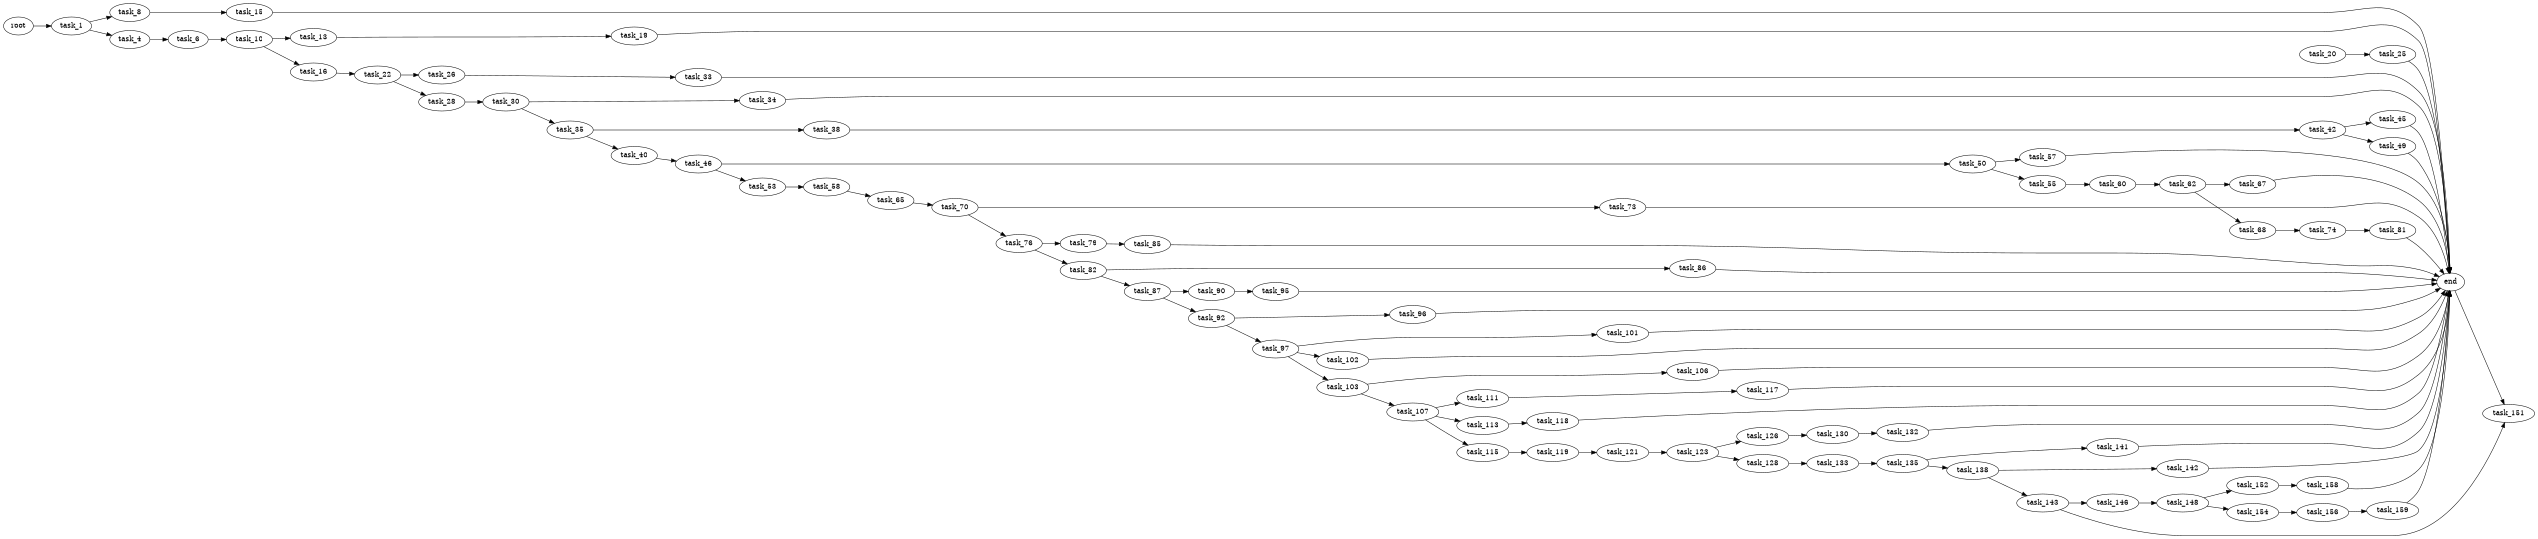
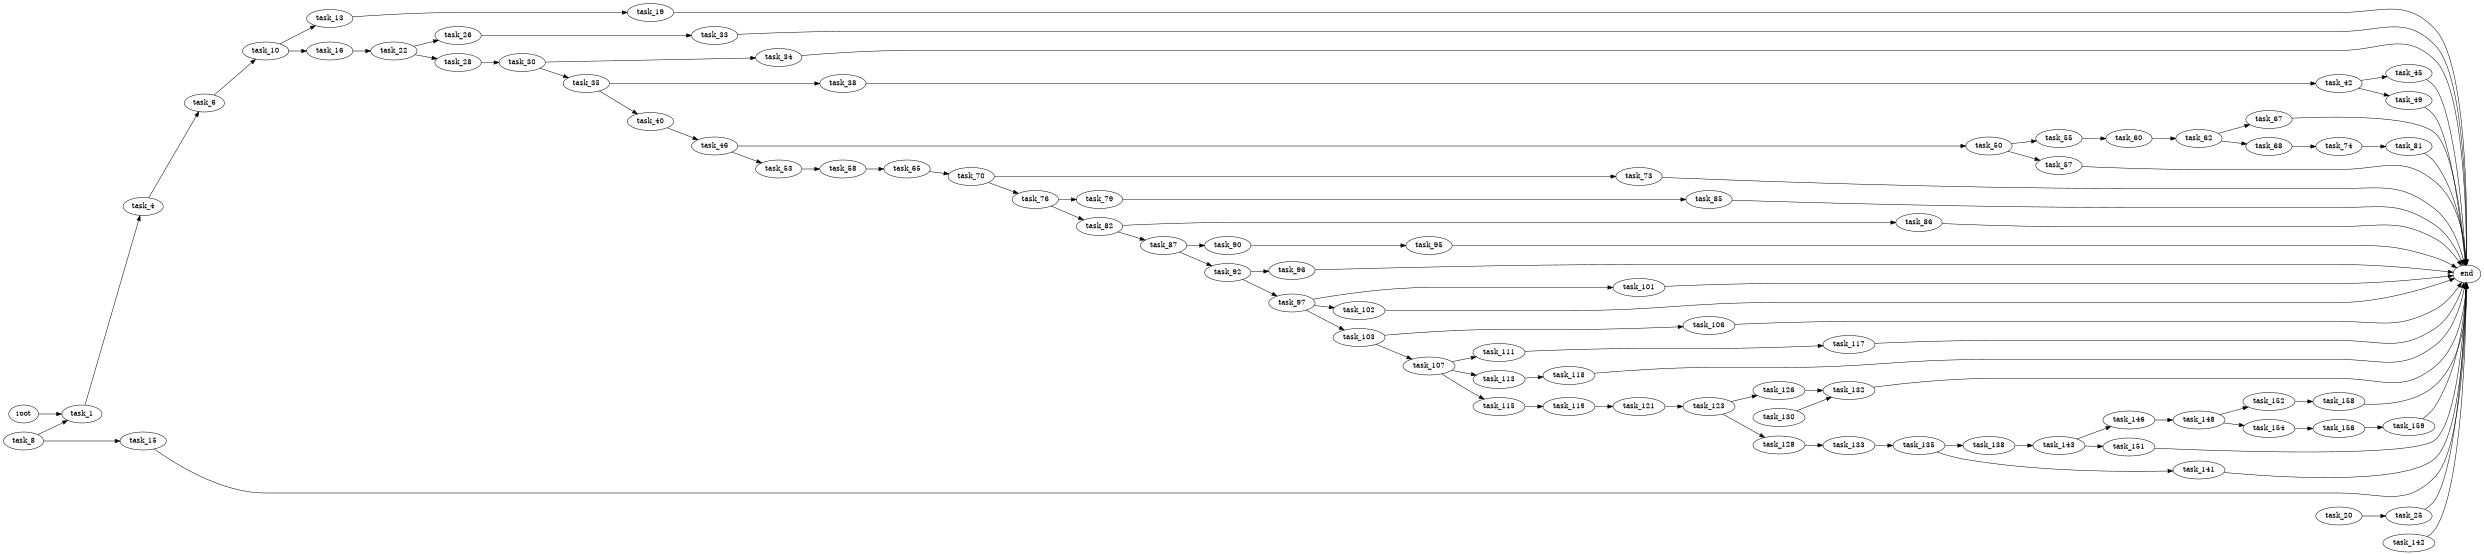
(98, 20) -> (50, 429)
(2479, 345) -> (2374, 450)
(1795, 436) -> (1811, 390)
(2075, 470) -> none
